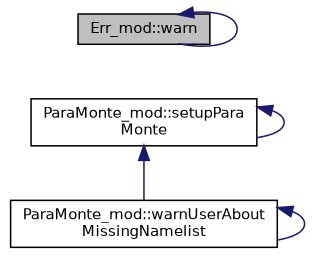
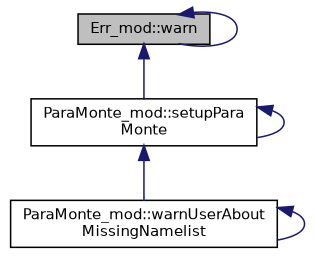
none -> (144, 79)
